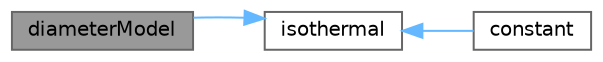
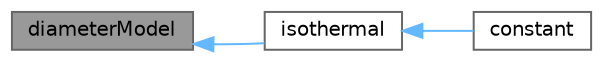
(219, 17) -> (239, 44)
